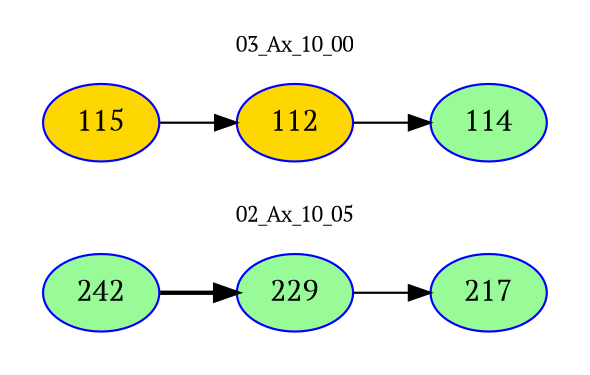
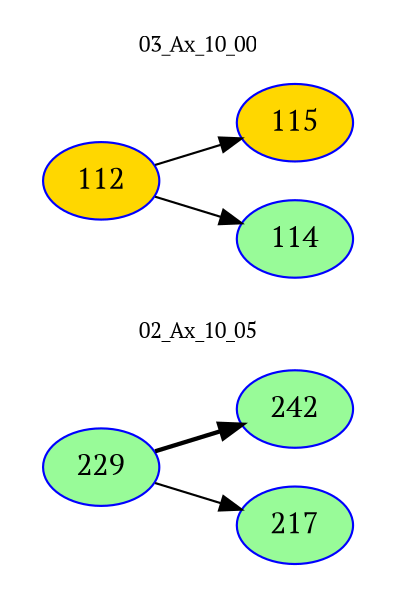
(188, 123) -> (188, 155)
(188, 293) -> (188, 441)
